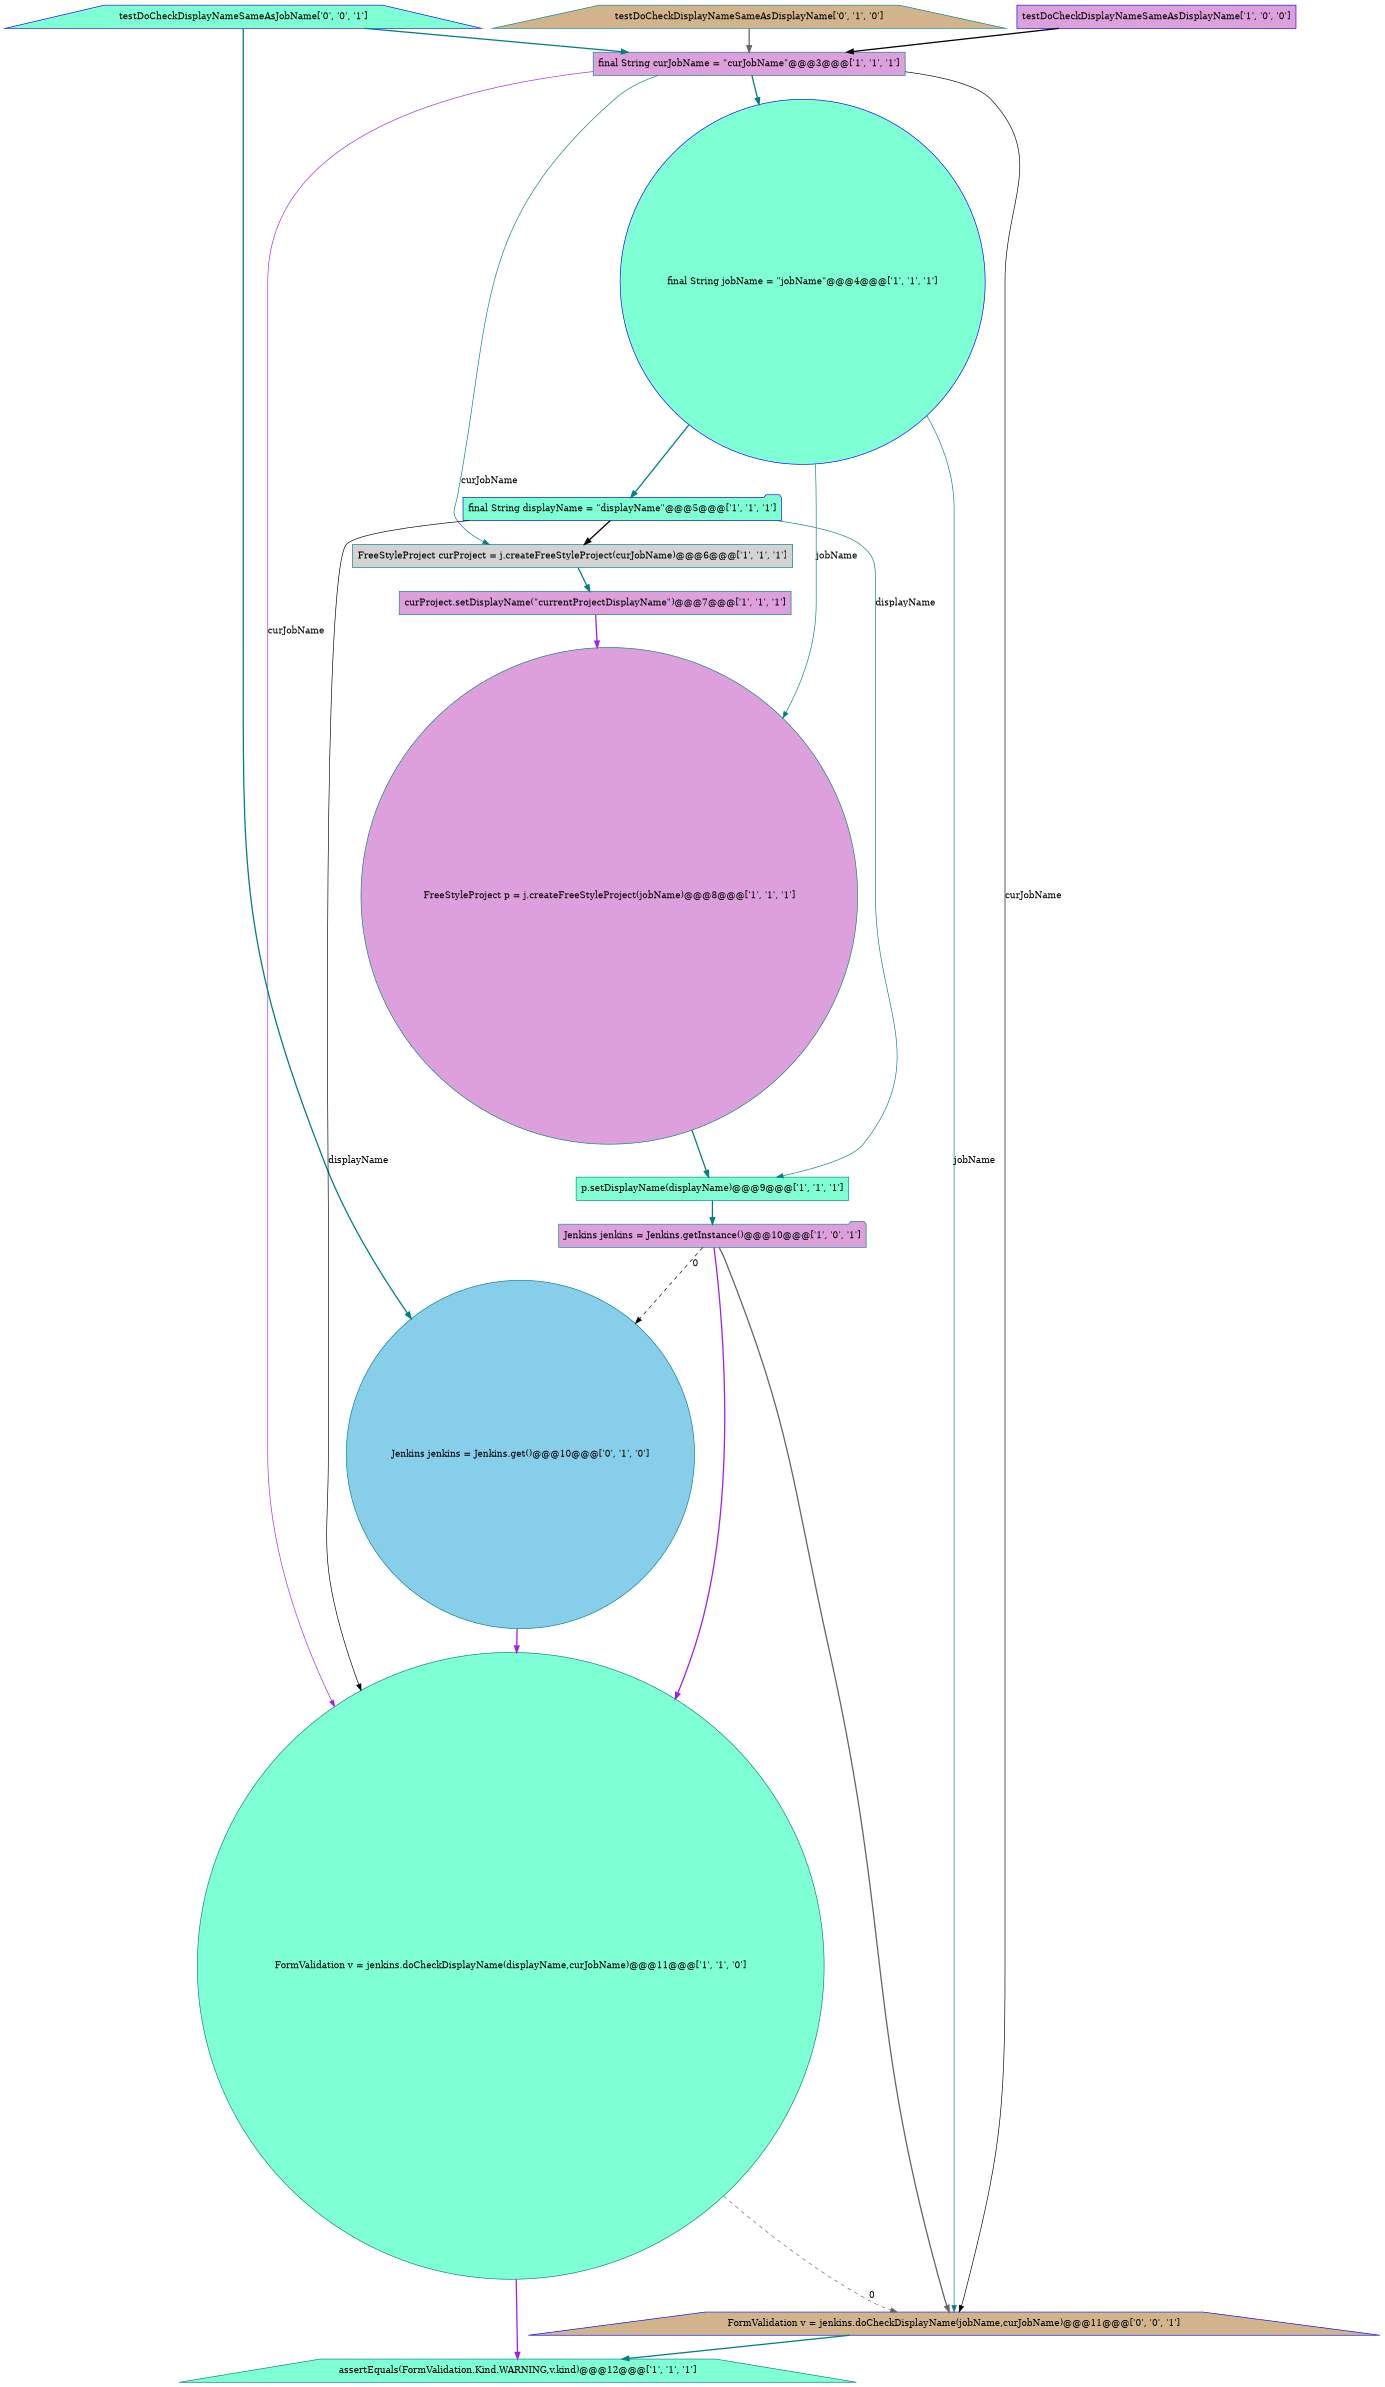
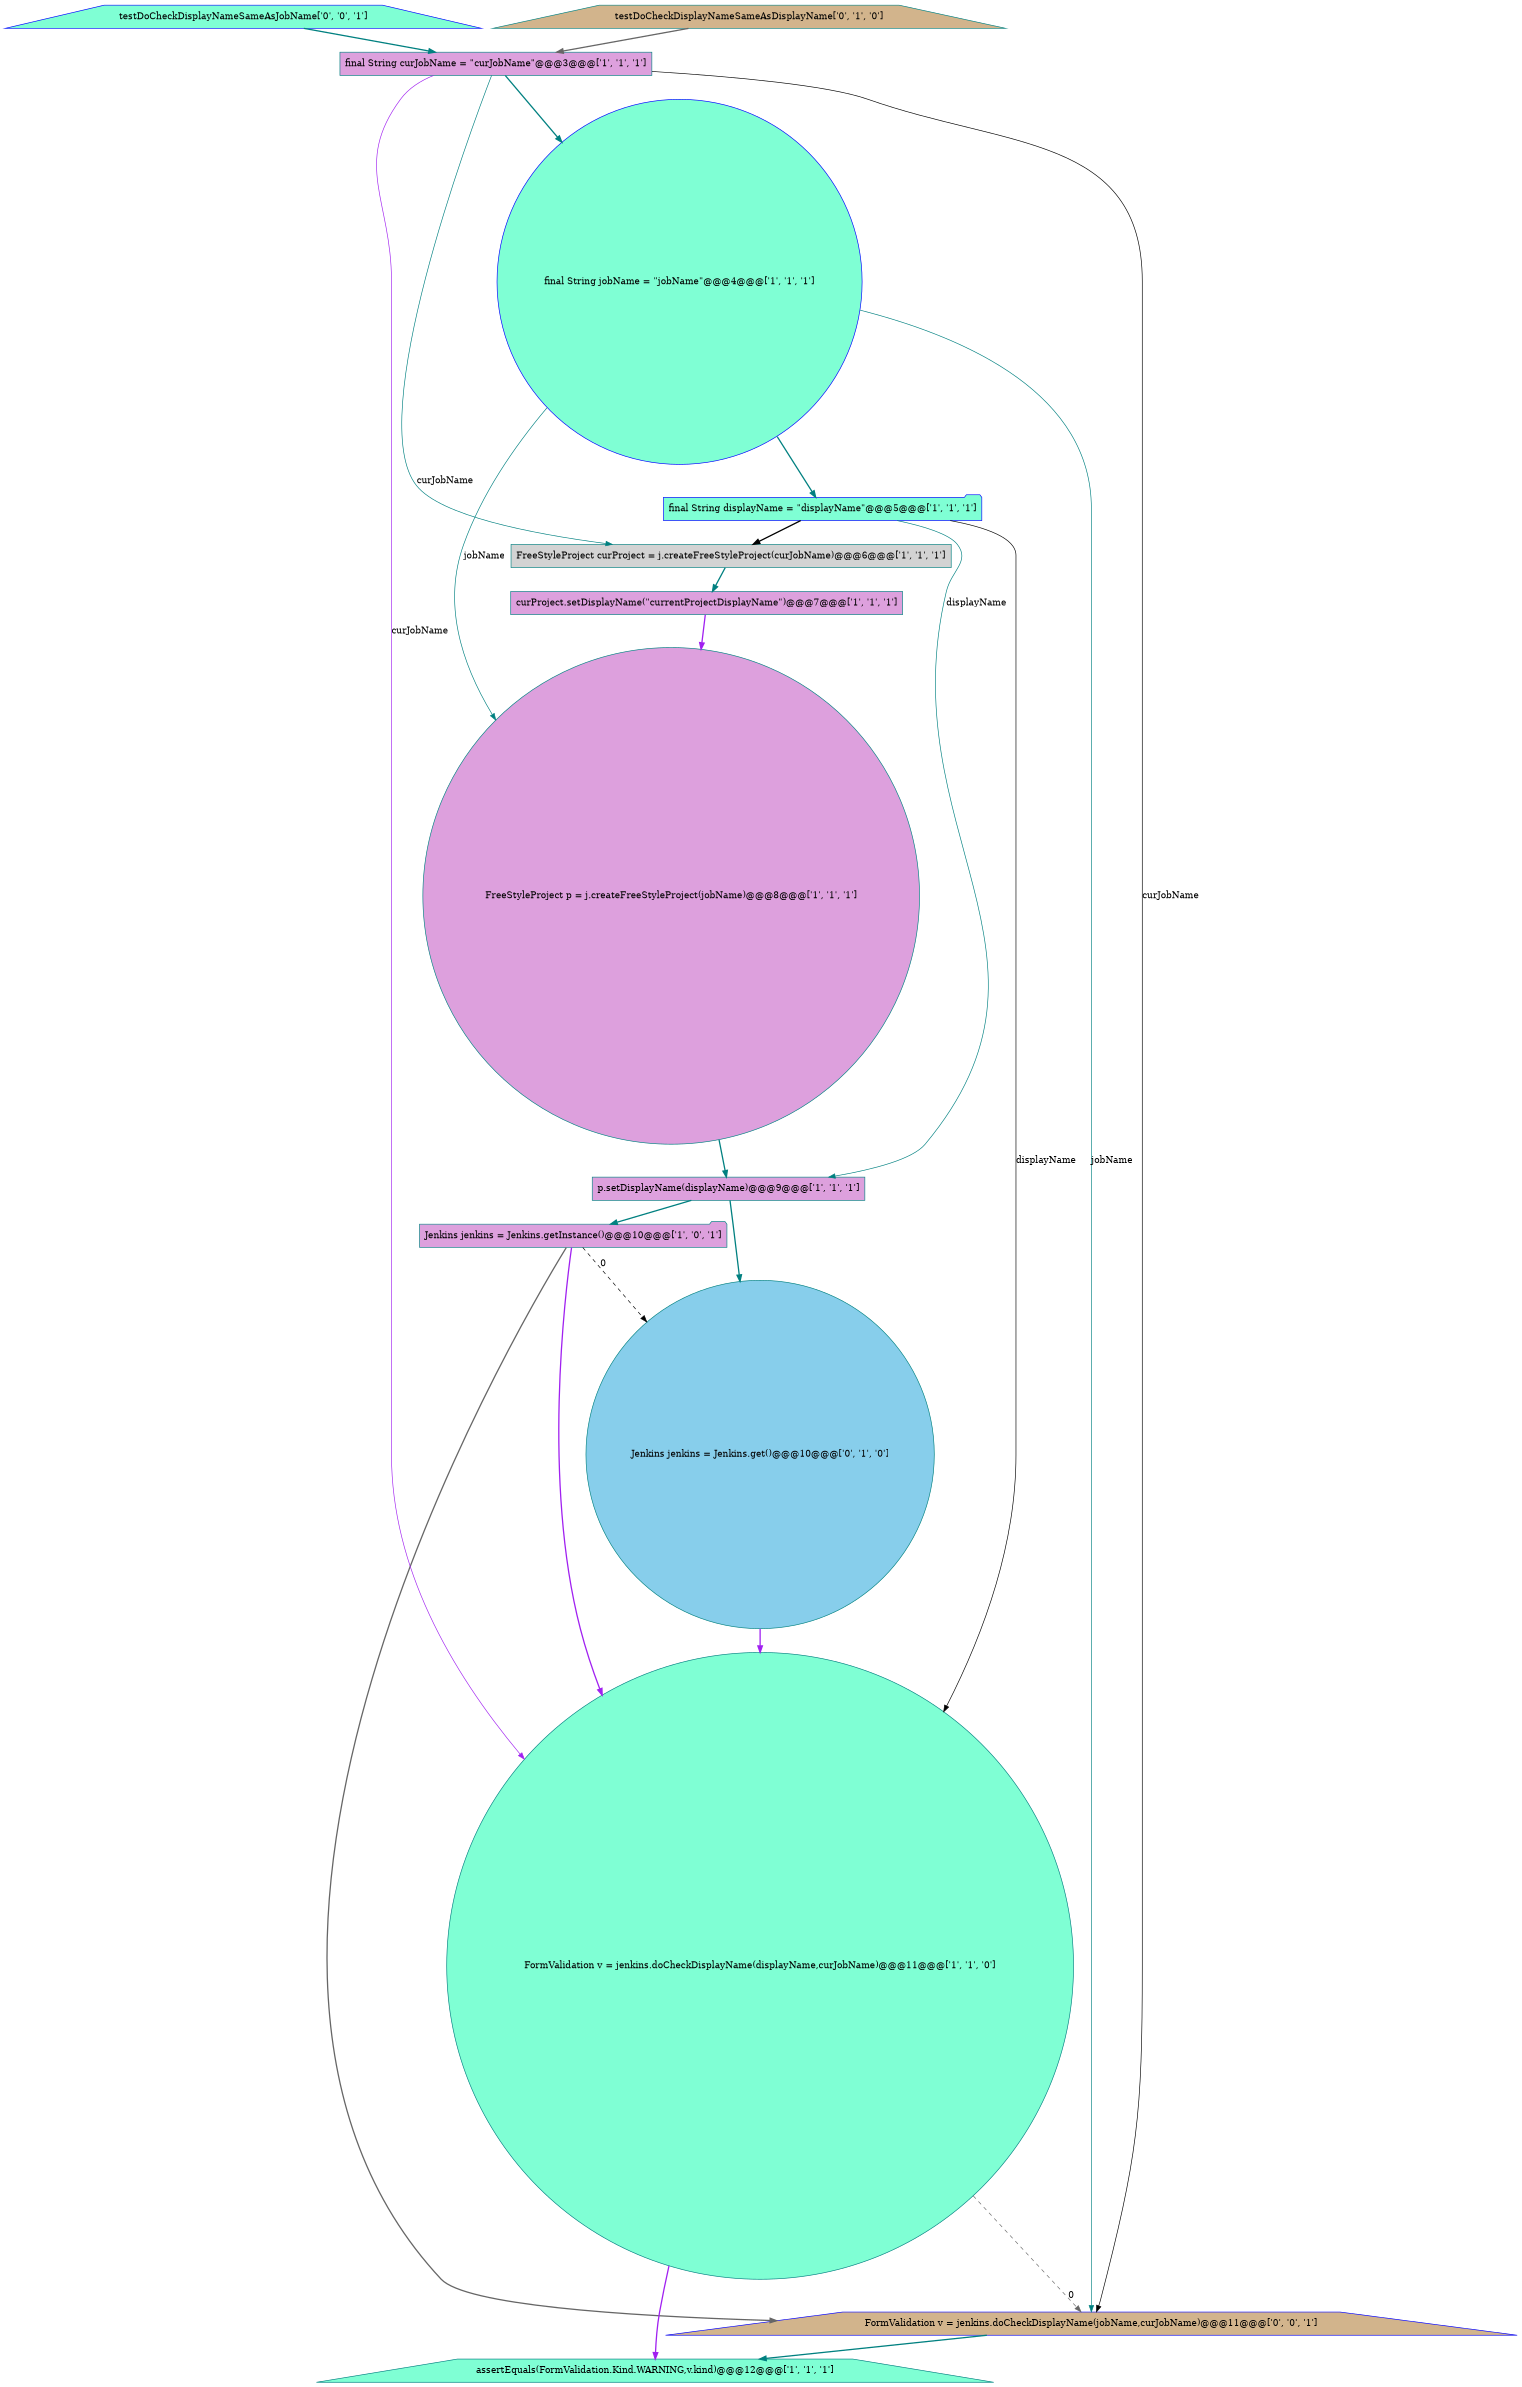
(1156, 17) -> none
(243, 687) -> (735, 1238)
(712, 1189) -> (729, 1189)
